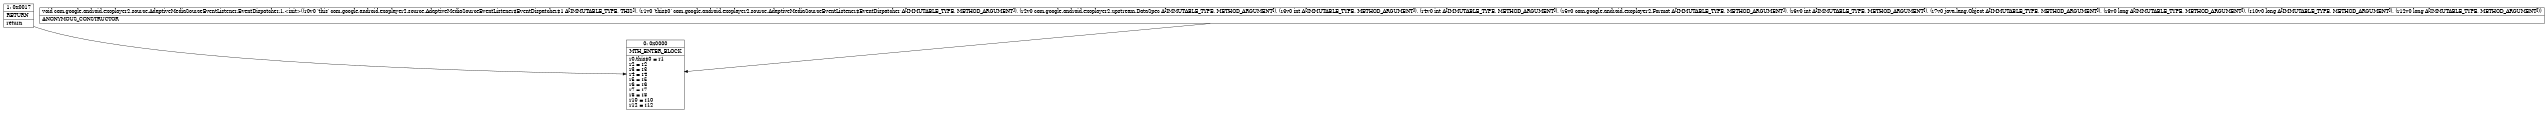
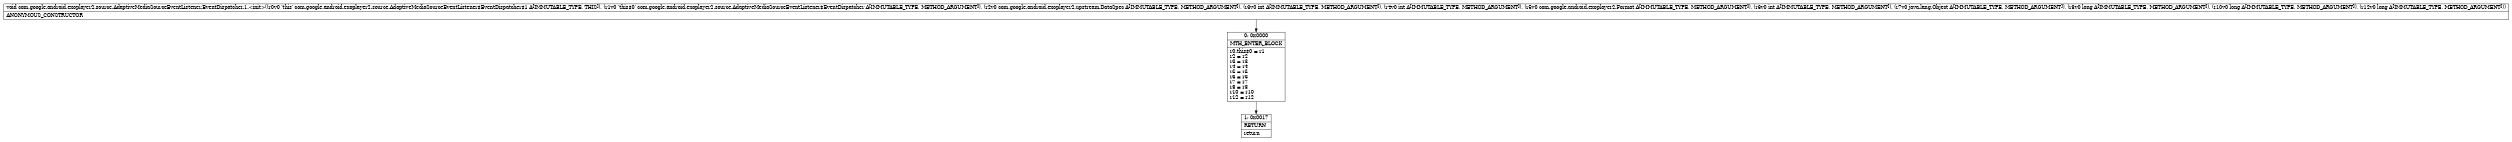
(327, 64) -> (1256, 106)
